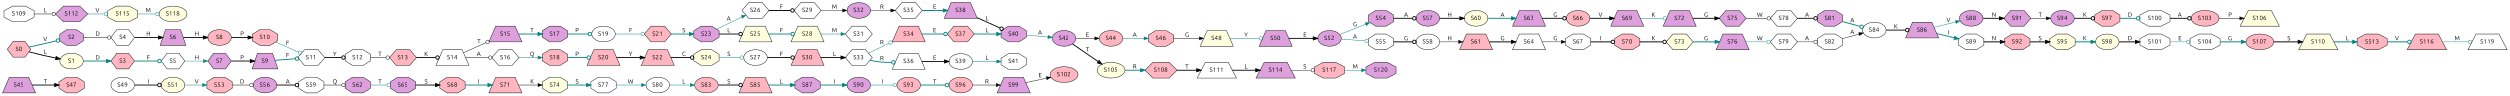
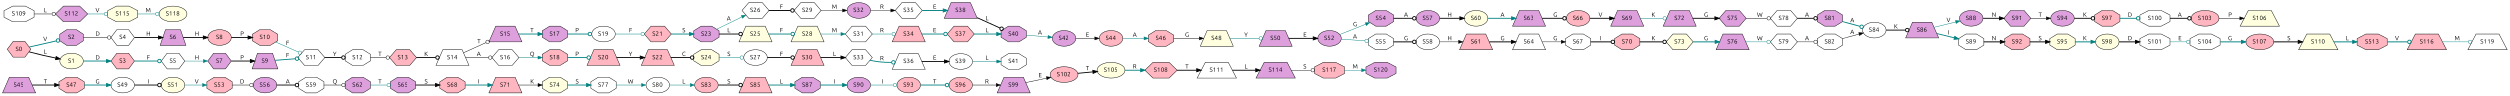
(879, 48) -> (882, 34)
(1085, 53) -> (1085, 73)
none -> (95, 85)
